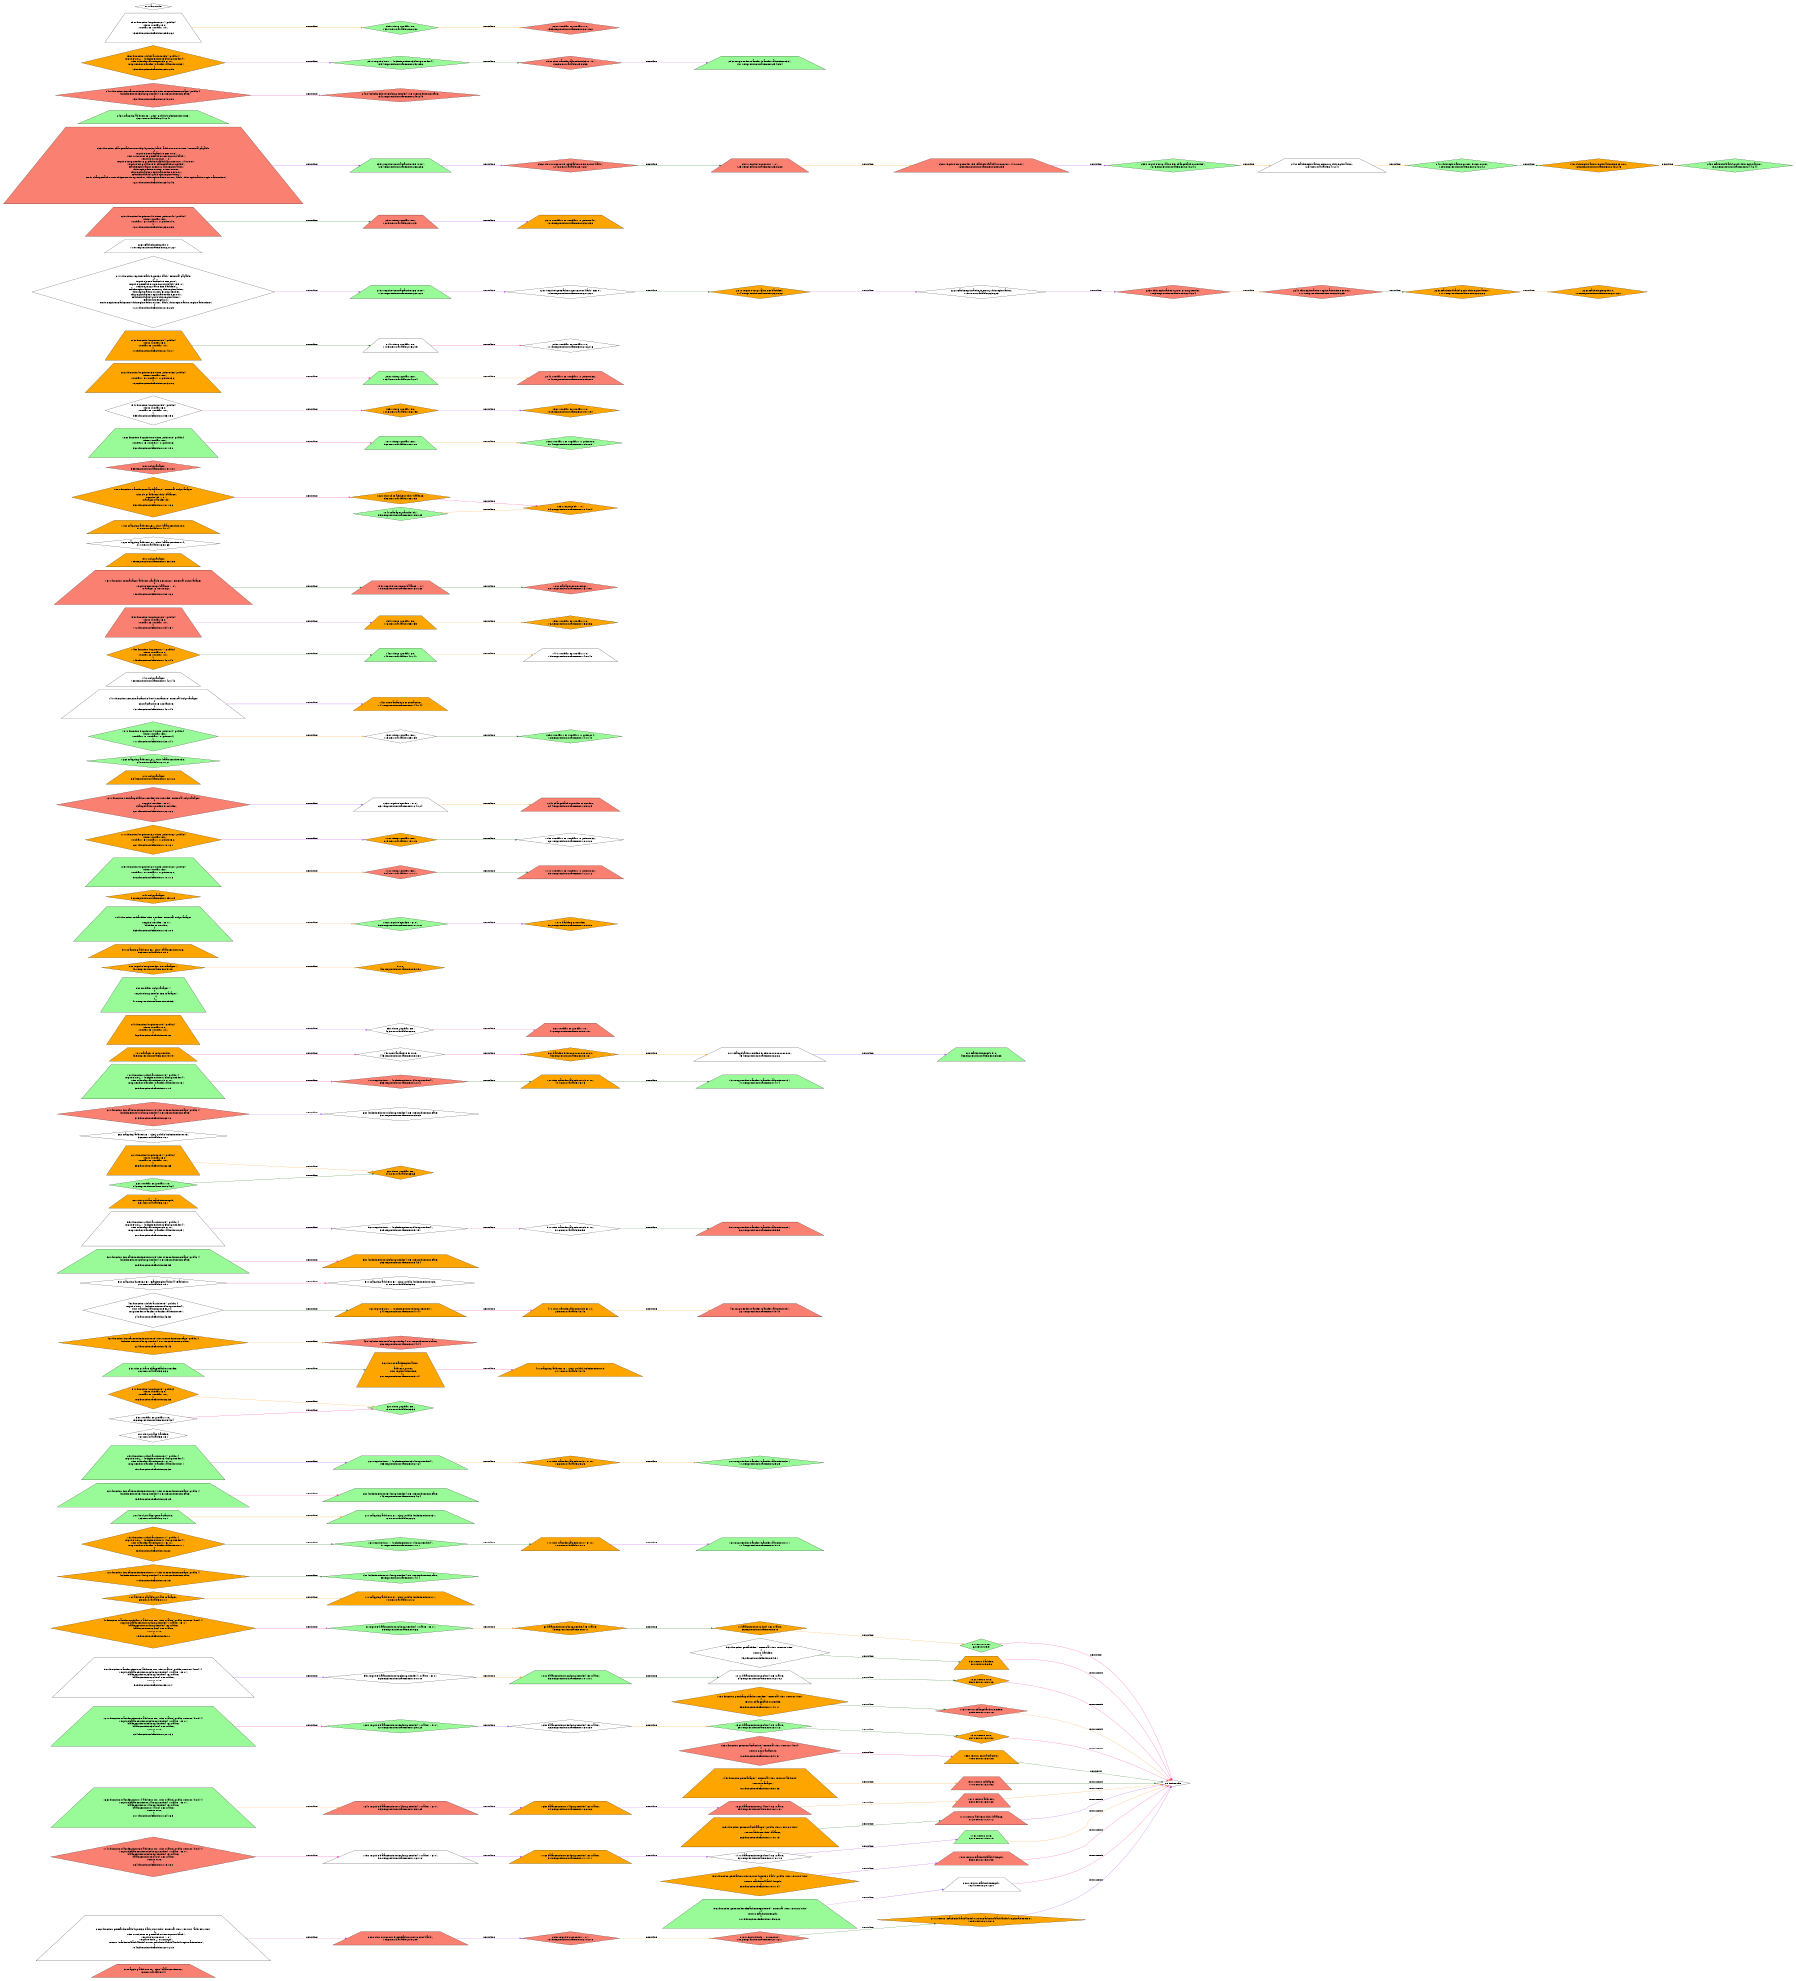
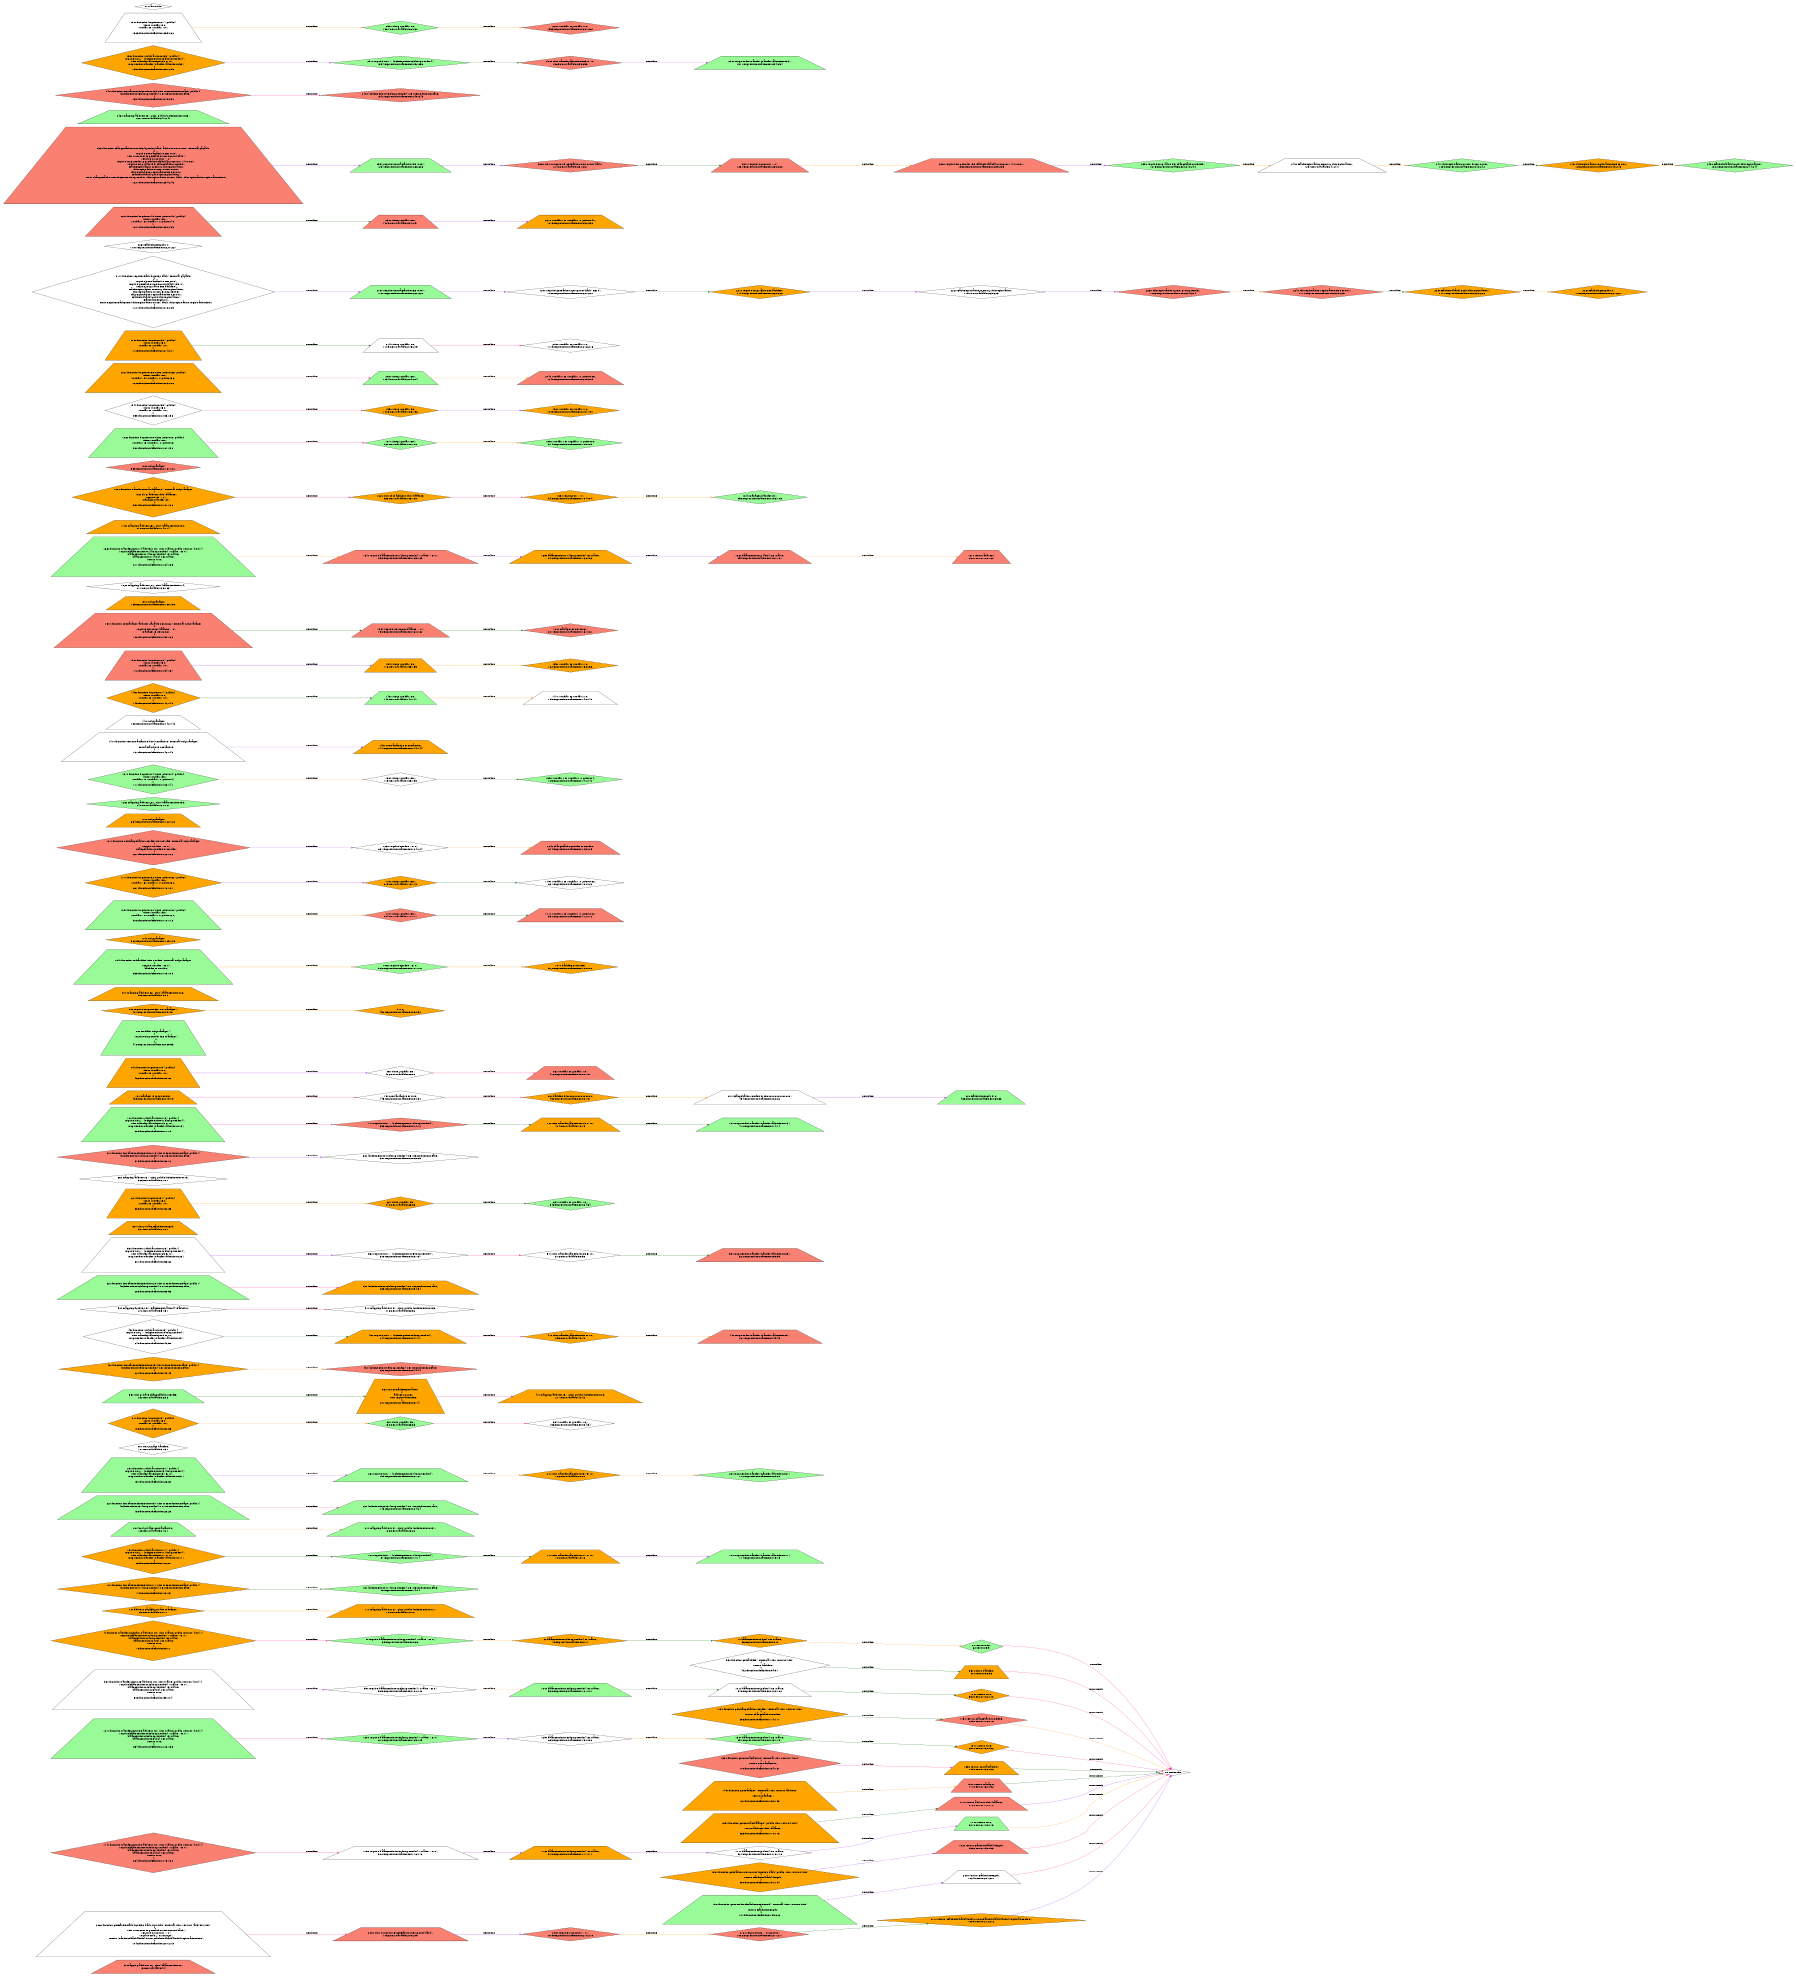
(153, 246) -> (153, 246)
(401, 443) -> (401, 443)
(485, 511) -> (664, 497)
(401, 805) -> (401, 848)
(485, 924) -> (485, 967)
(279, 1179) -> (479, 1204)
(570, 1310) -> (570, 1337)
(280, 1413) -> (479, 1423)
(1082, 1792) -> none
